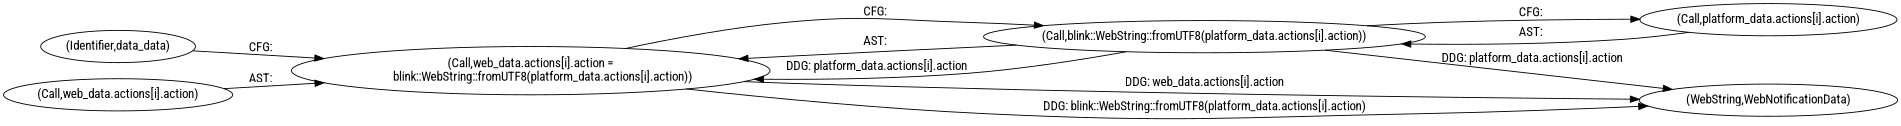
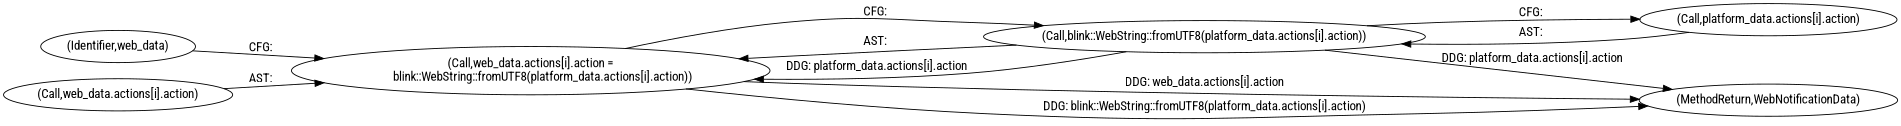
(118, 47) -> (118, 47)
(1768, 100) -> (1768, 100)
